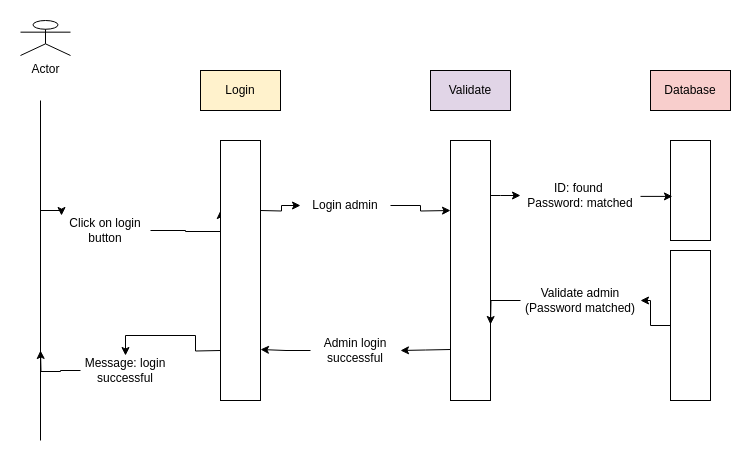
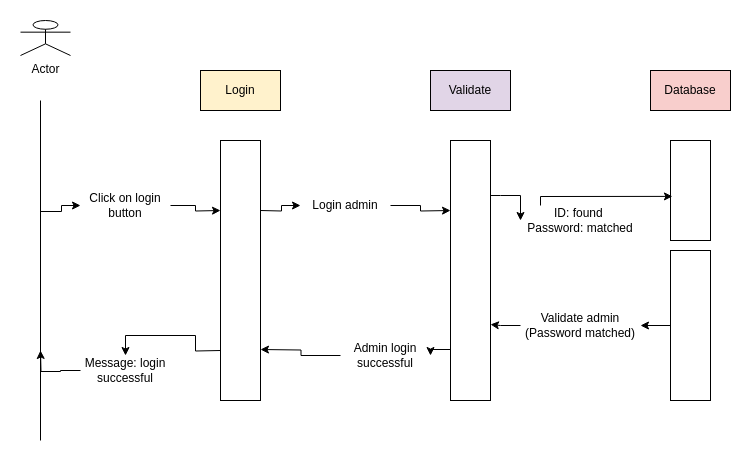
(581, 196) -> (581, 221)
(106, 231) -> (126, 206)
(581, 301) -> (581, 326)
(356, 351) -> (386, 356)
